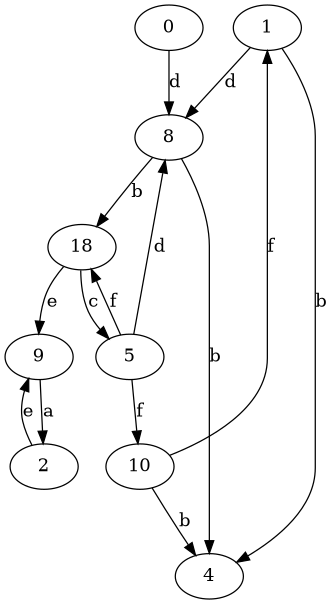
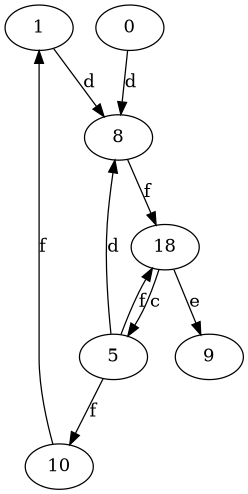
(137, 192) -> (148, 192)
(44, 467) -> none
(209, 576) -> none
